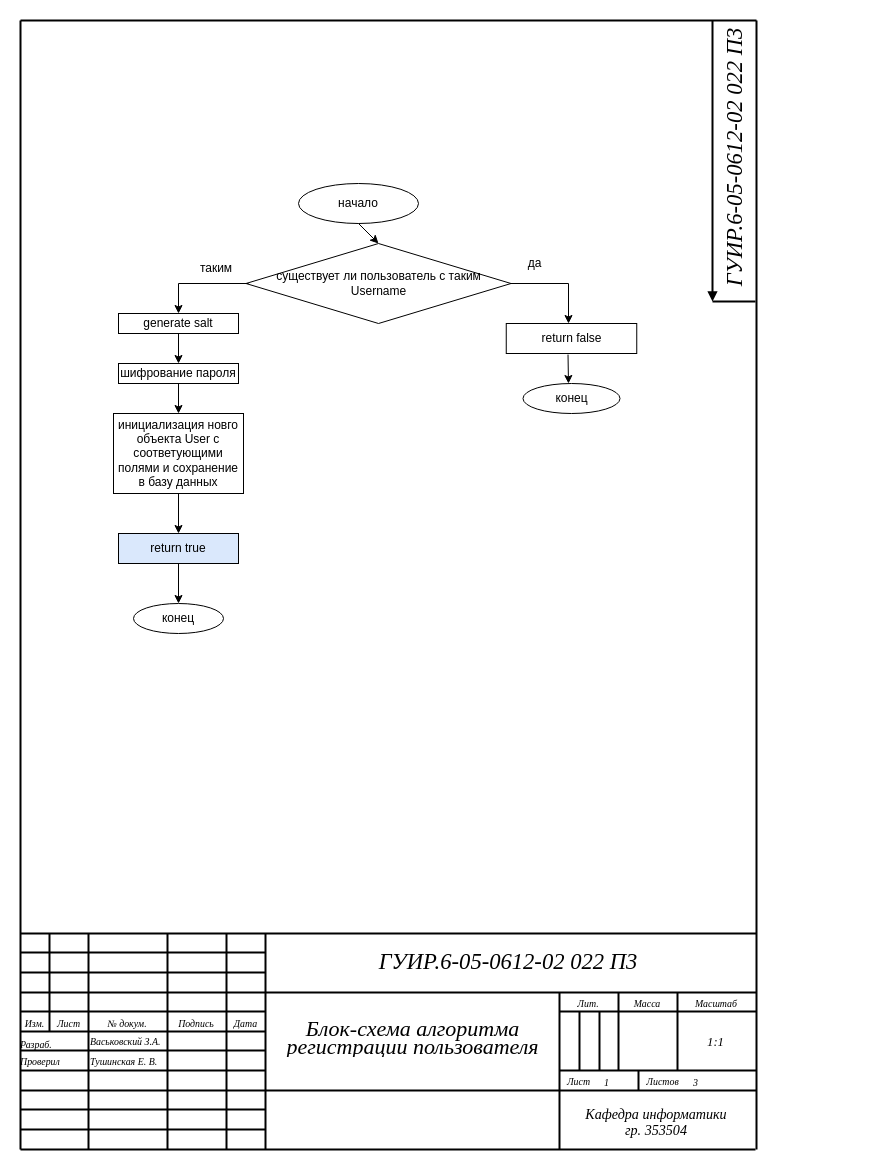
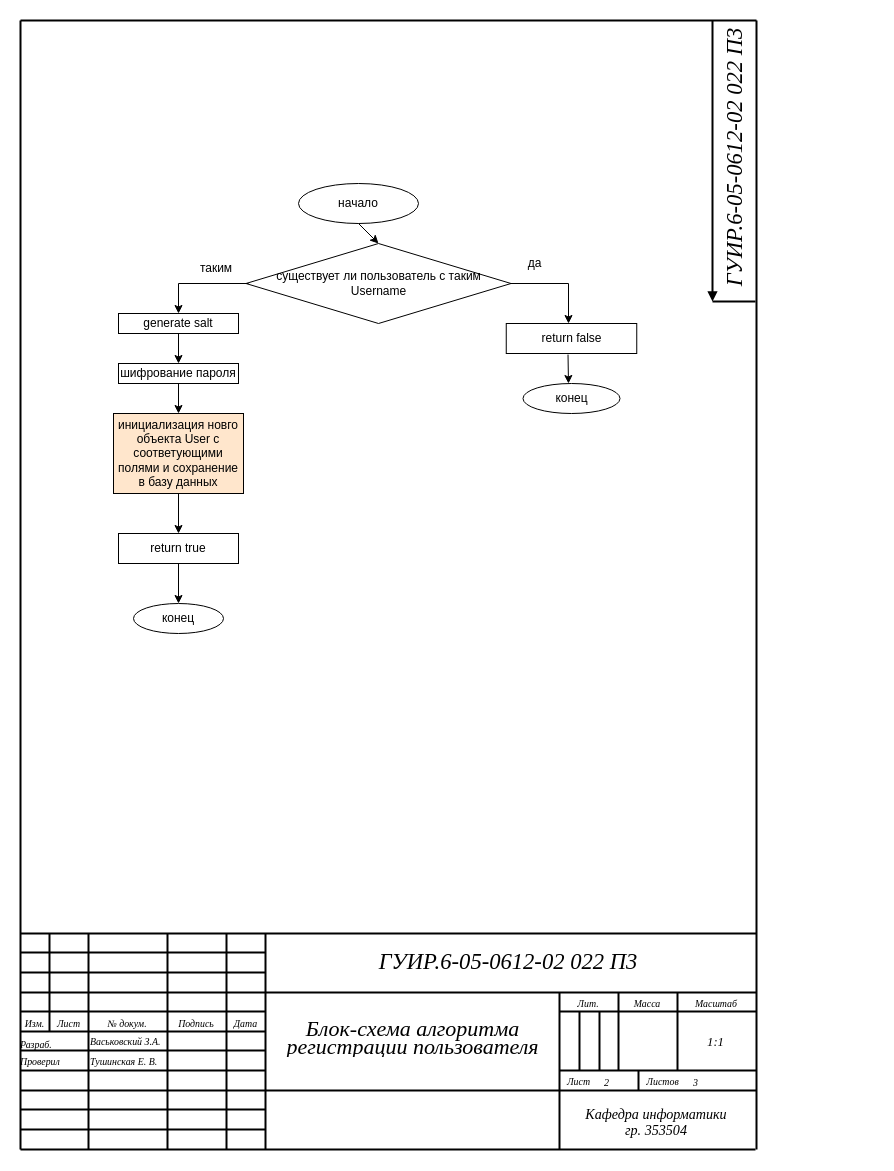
(179, 454) -> (179, 454)
(179, 549) -> (179, 549)
(607, 1083) -> (607, 1083)
